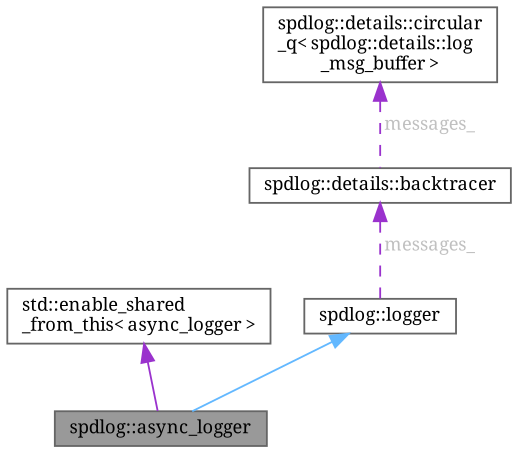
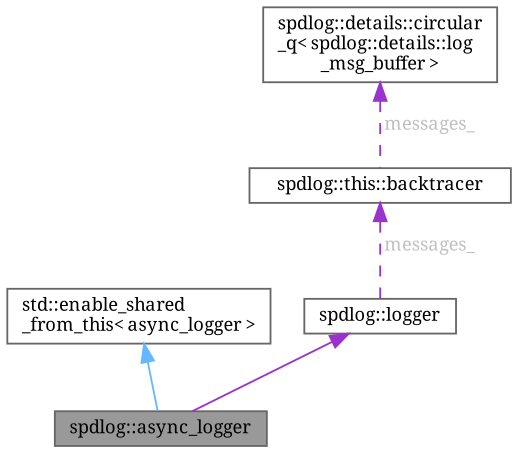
(380, 186) -> (380, 186)
(262, 376) -> (262, 376)
(153, 386) -> (153, 386)
